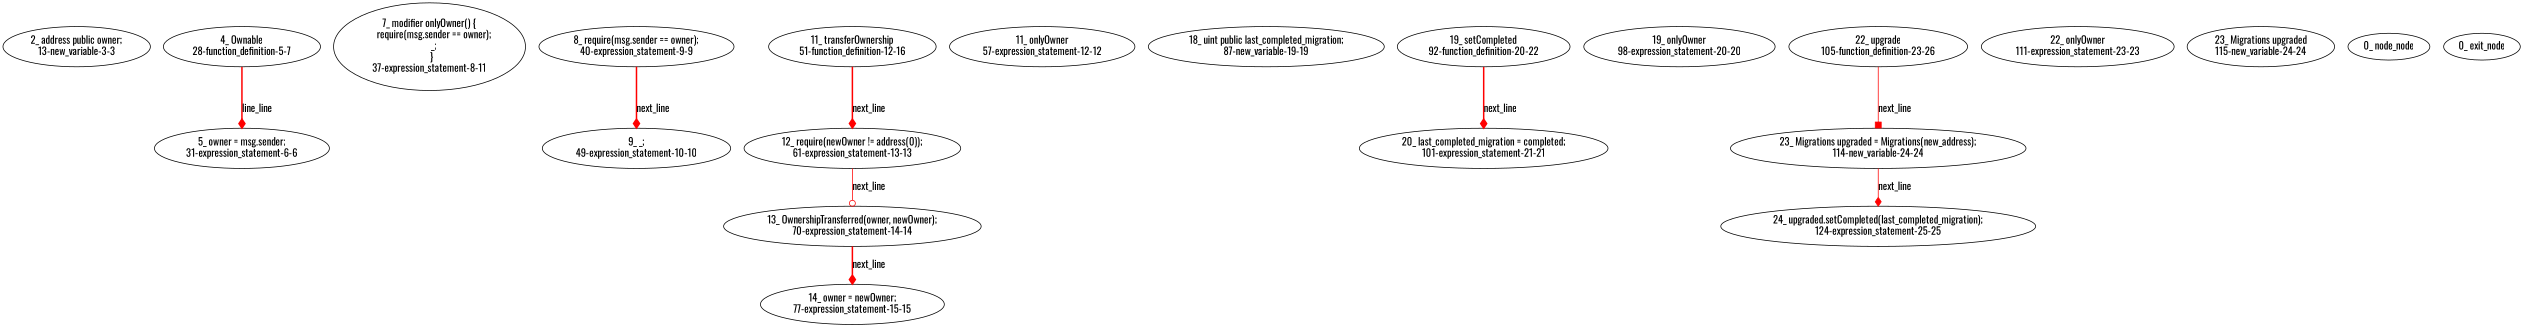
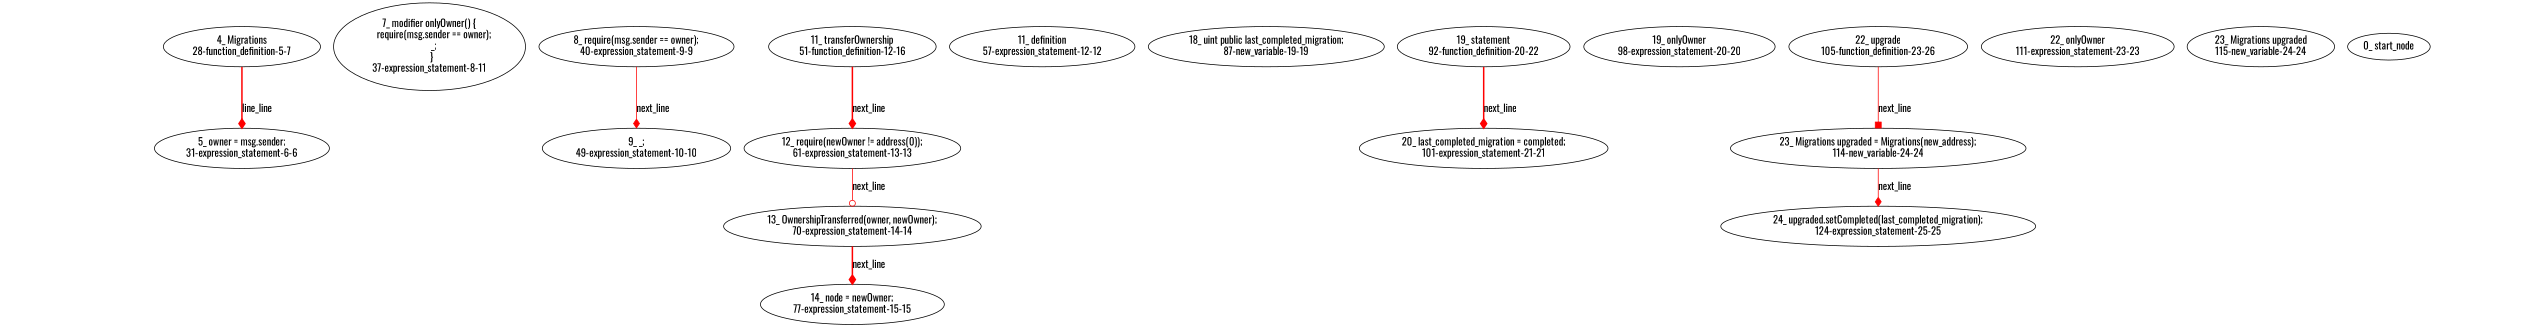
(77, 47) -> none
(242, 47) -> (242, 47)
(1042, 47) -> (1042, 47)
(1484, 47) -> (1484, 47)
(2389, 47) -> (2389, 47)
(2482, 47) -> none
(636, 93) -> (636, 93)
(852, 304) -> (852, 304)
